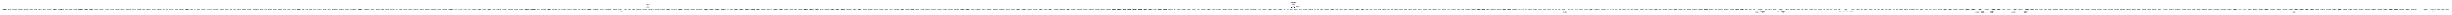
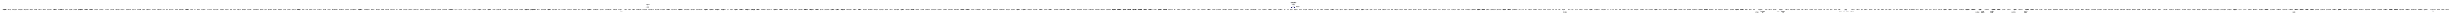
none -> (2420, 10)
